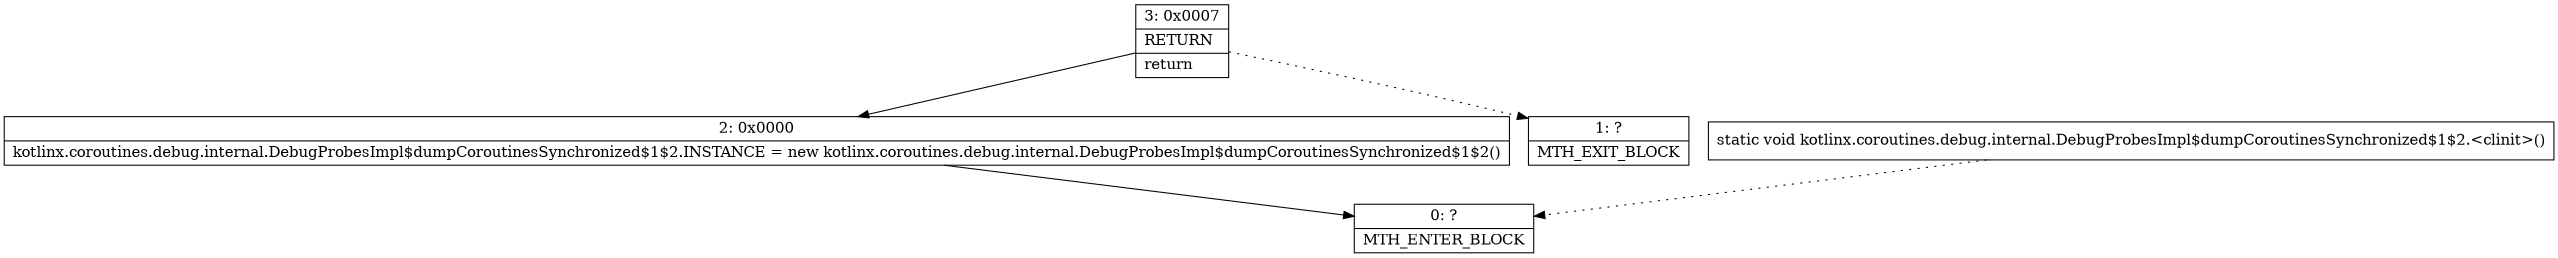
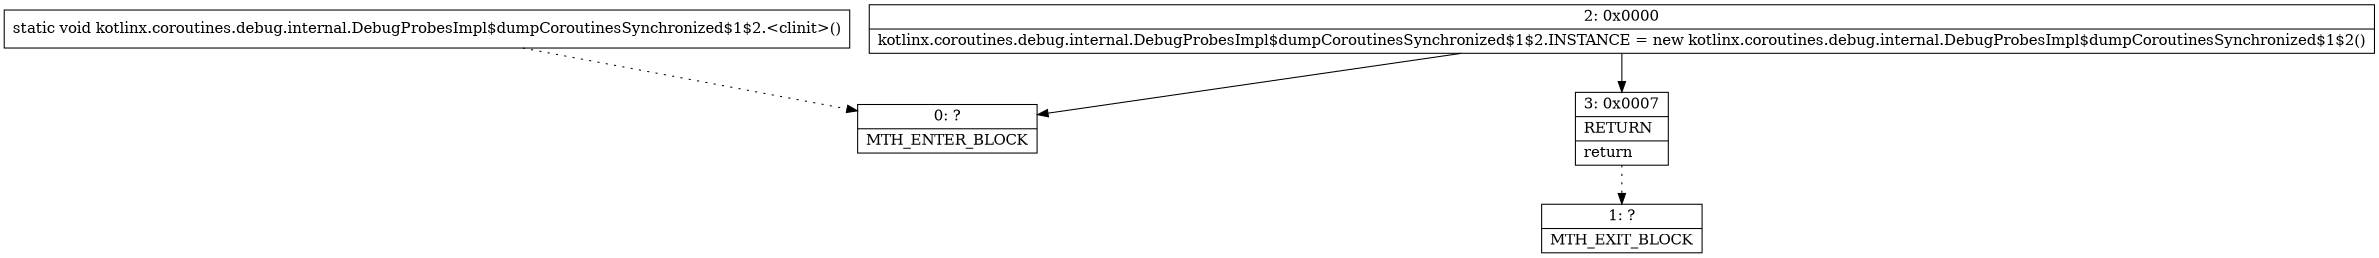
(1002, 84) -> (1622, 68)
